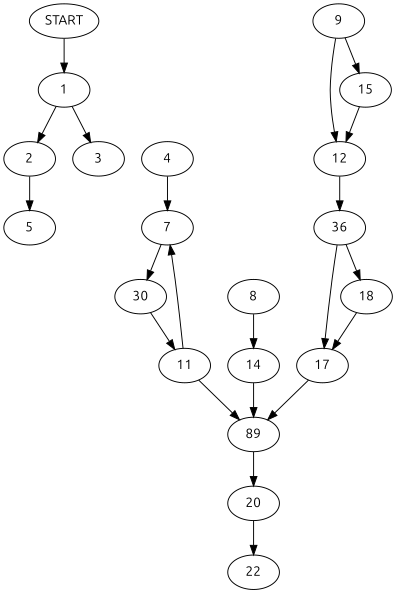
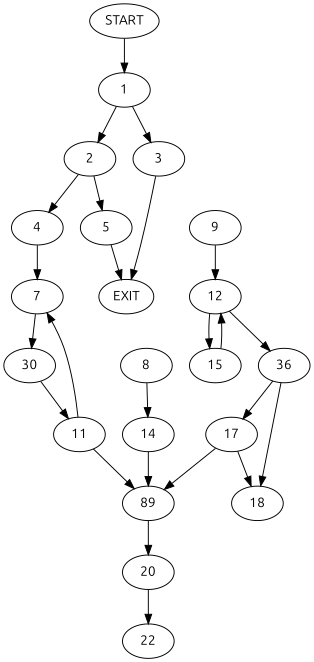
(350, 51) -> (209, 326)
none -> (67, 190)
none -> (126, 297)
(347, 327) -> (243, 464)
